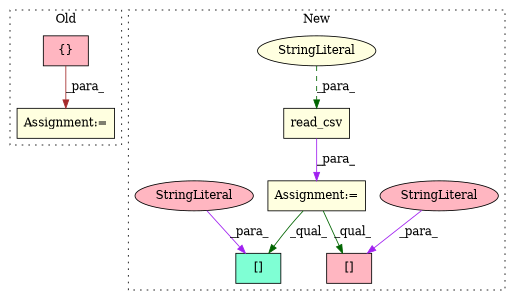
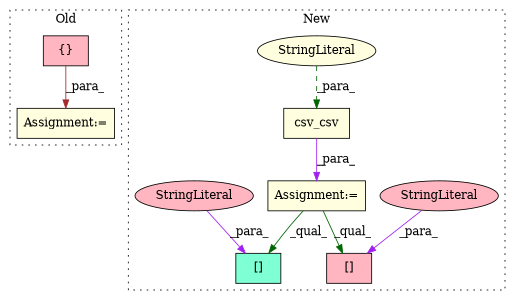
(317, 123) -> (317, 123)
